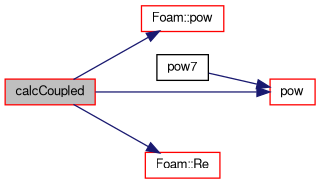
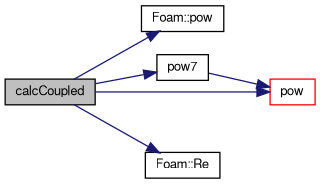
(183, 19) -> (183, 19)
none -> (120, 79)
(50, 92) -> (50, 92)
(183, 165) -> (183, 165)
